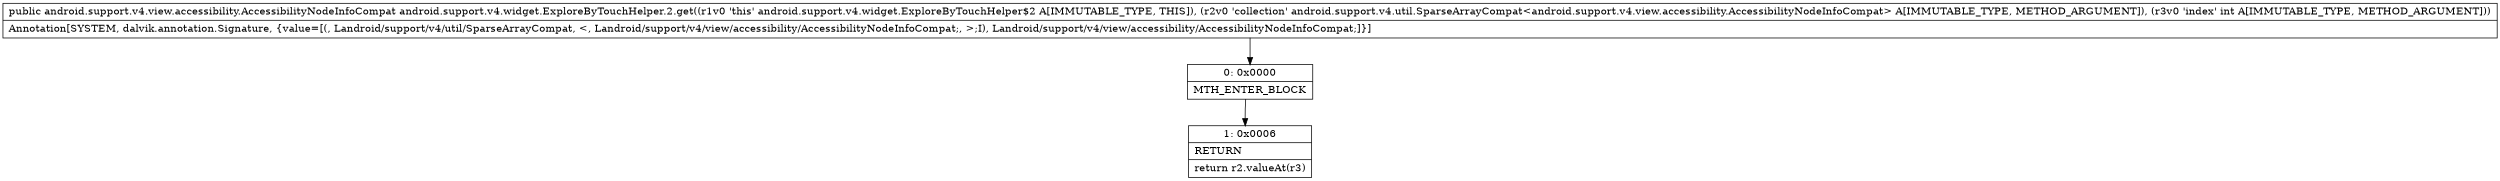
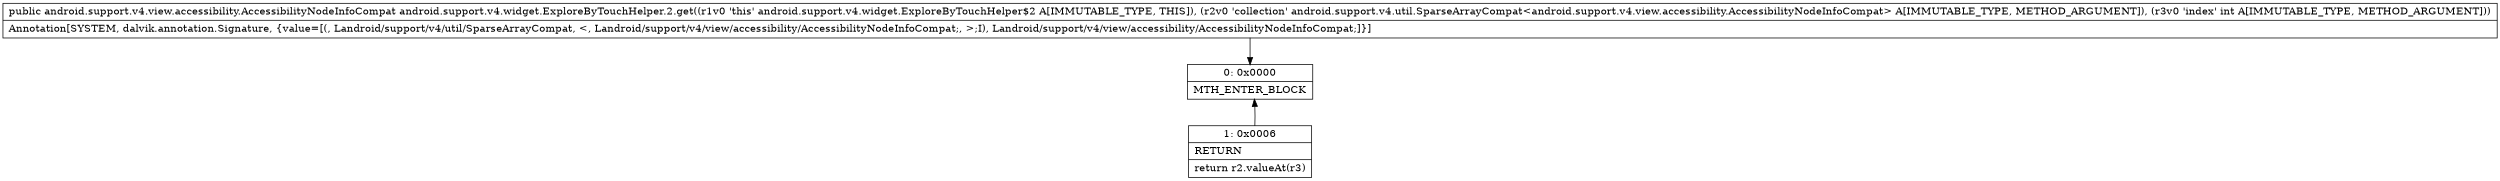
(1245, 109) -> (1255, 116)
